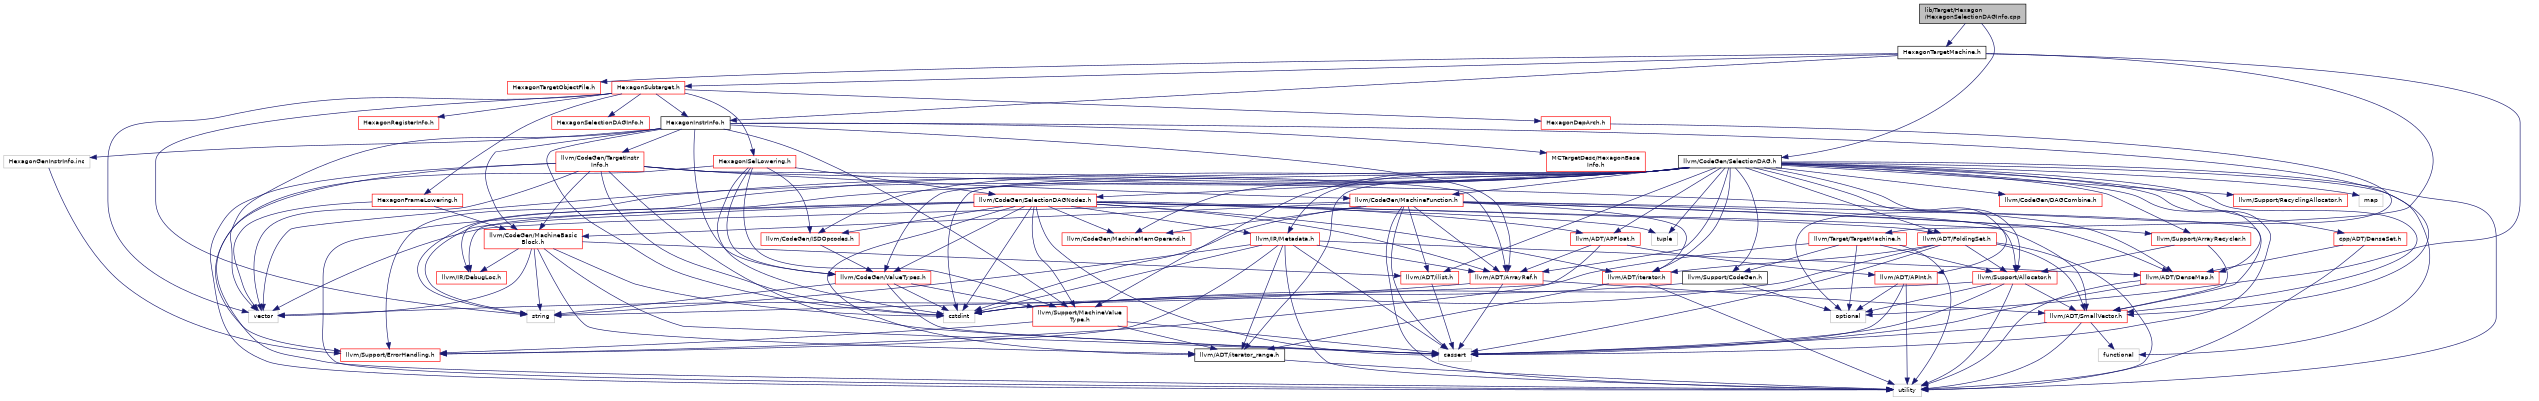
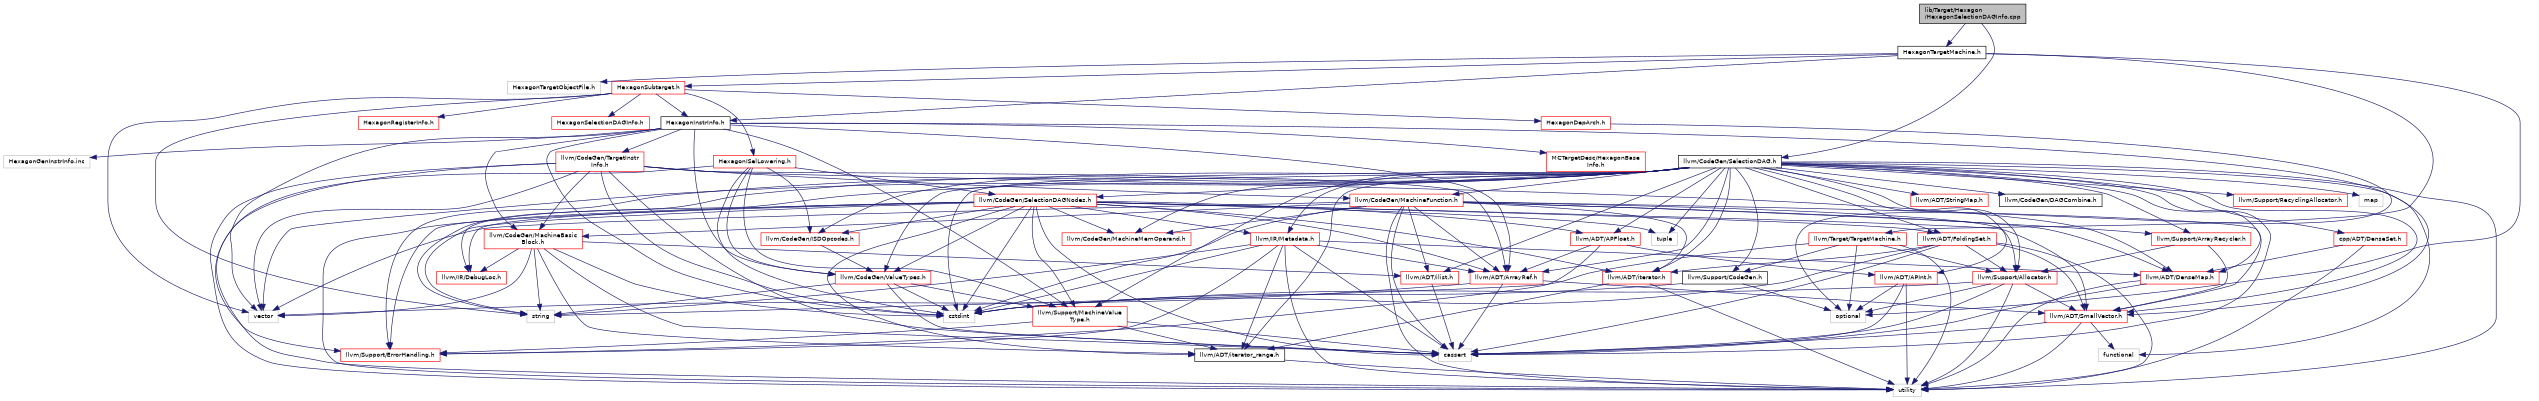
(554, 88) -> (554, 88)
(417, 200) -> none
none -> (1949, 200)
(2051, 200) -> (2051, 200)
(159, 307) -> (641, 212)
